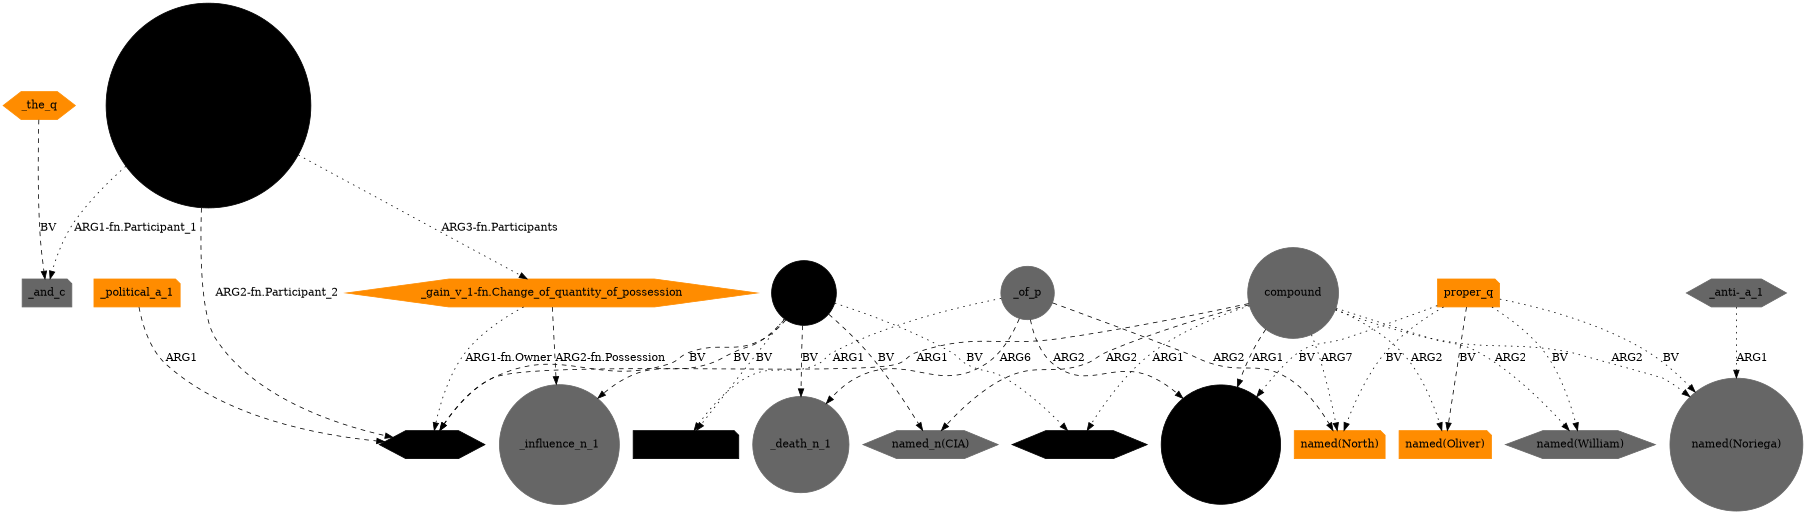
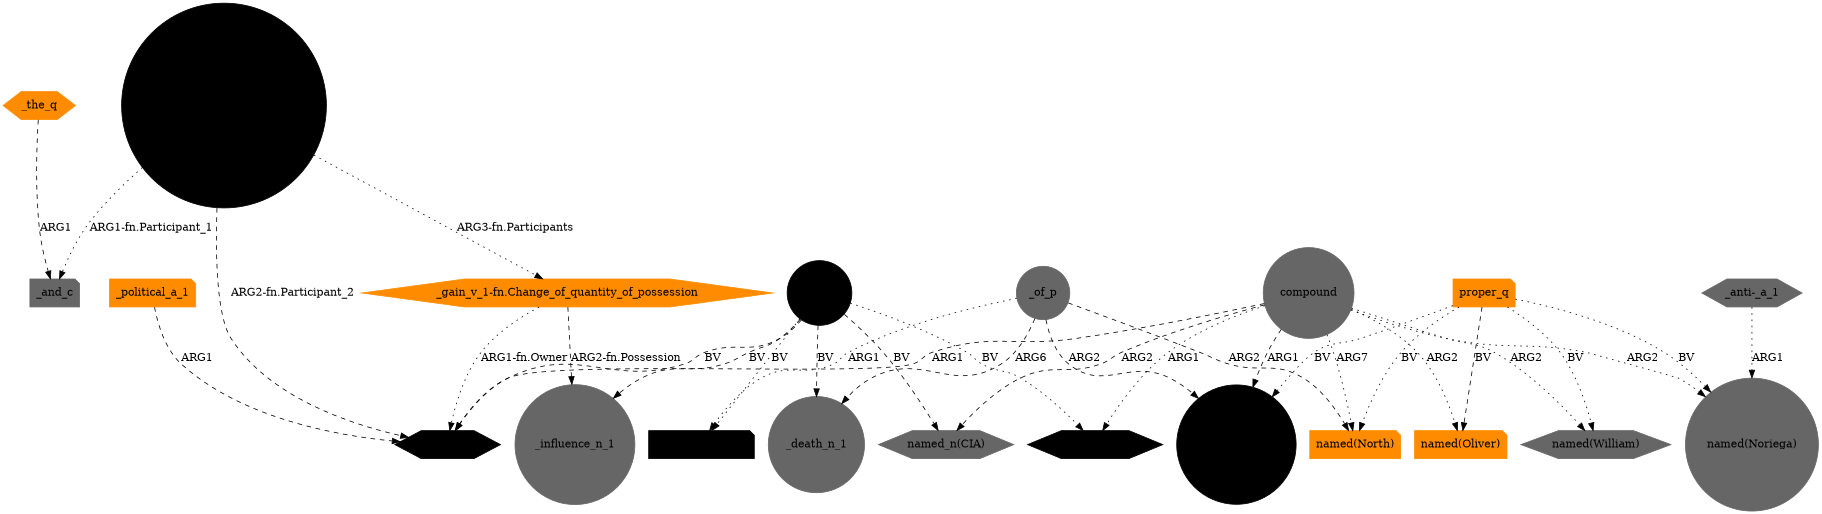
(48, 228) -> (56, 228)
